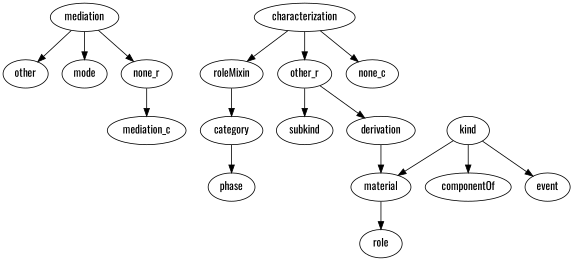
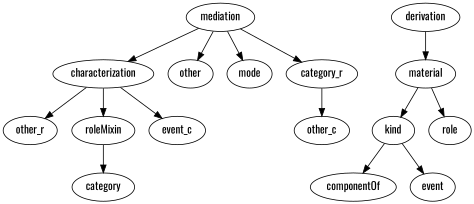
none -> (167, 43)
(147, 74) -> (322, 74)
(372, 74) -> (177, 130)
(339, 100) -> none
(147, 130) -> (322, 130)
(305, 130) -> none
(429, 156) -> (411, 99)
(232, 187) -> none
